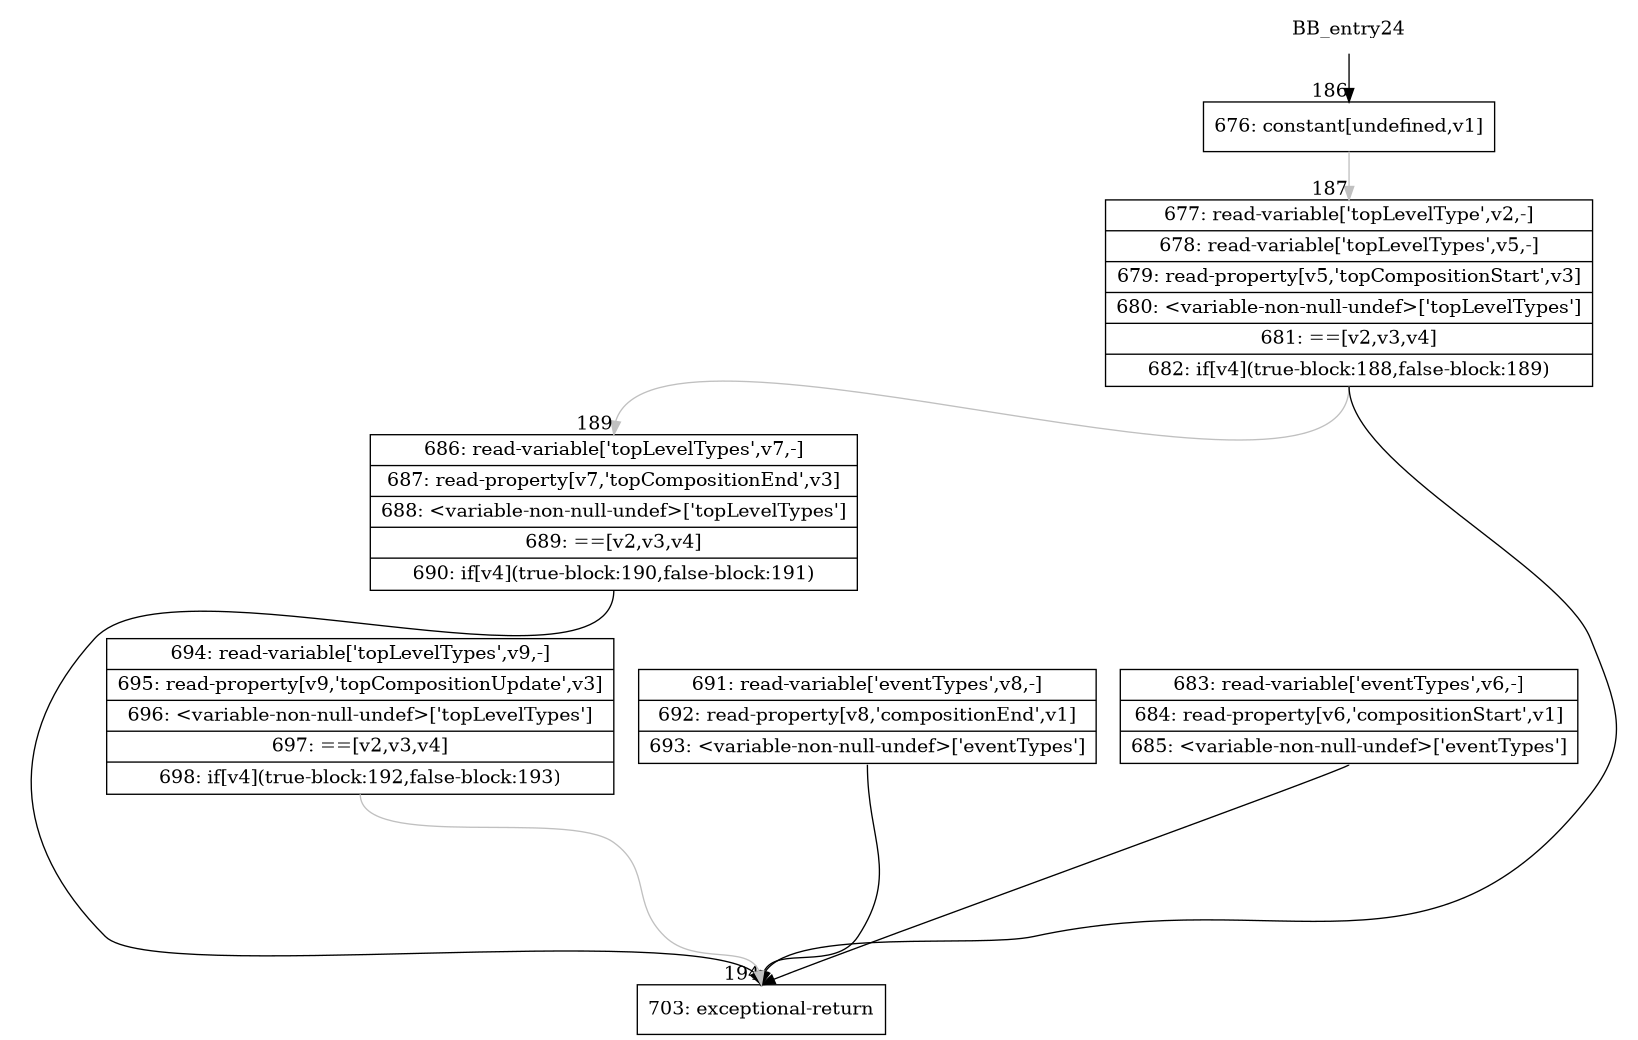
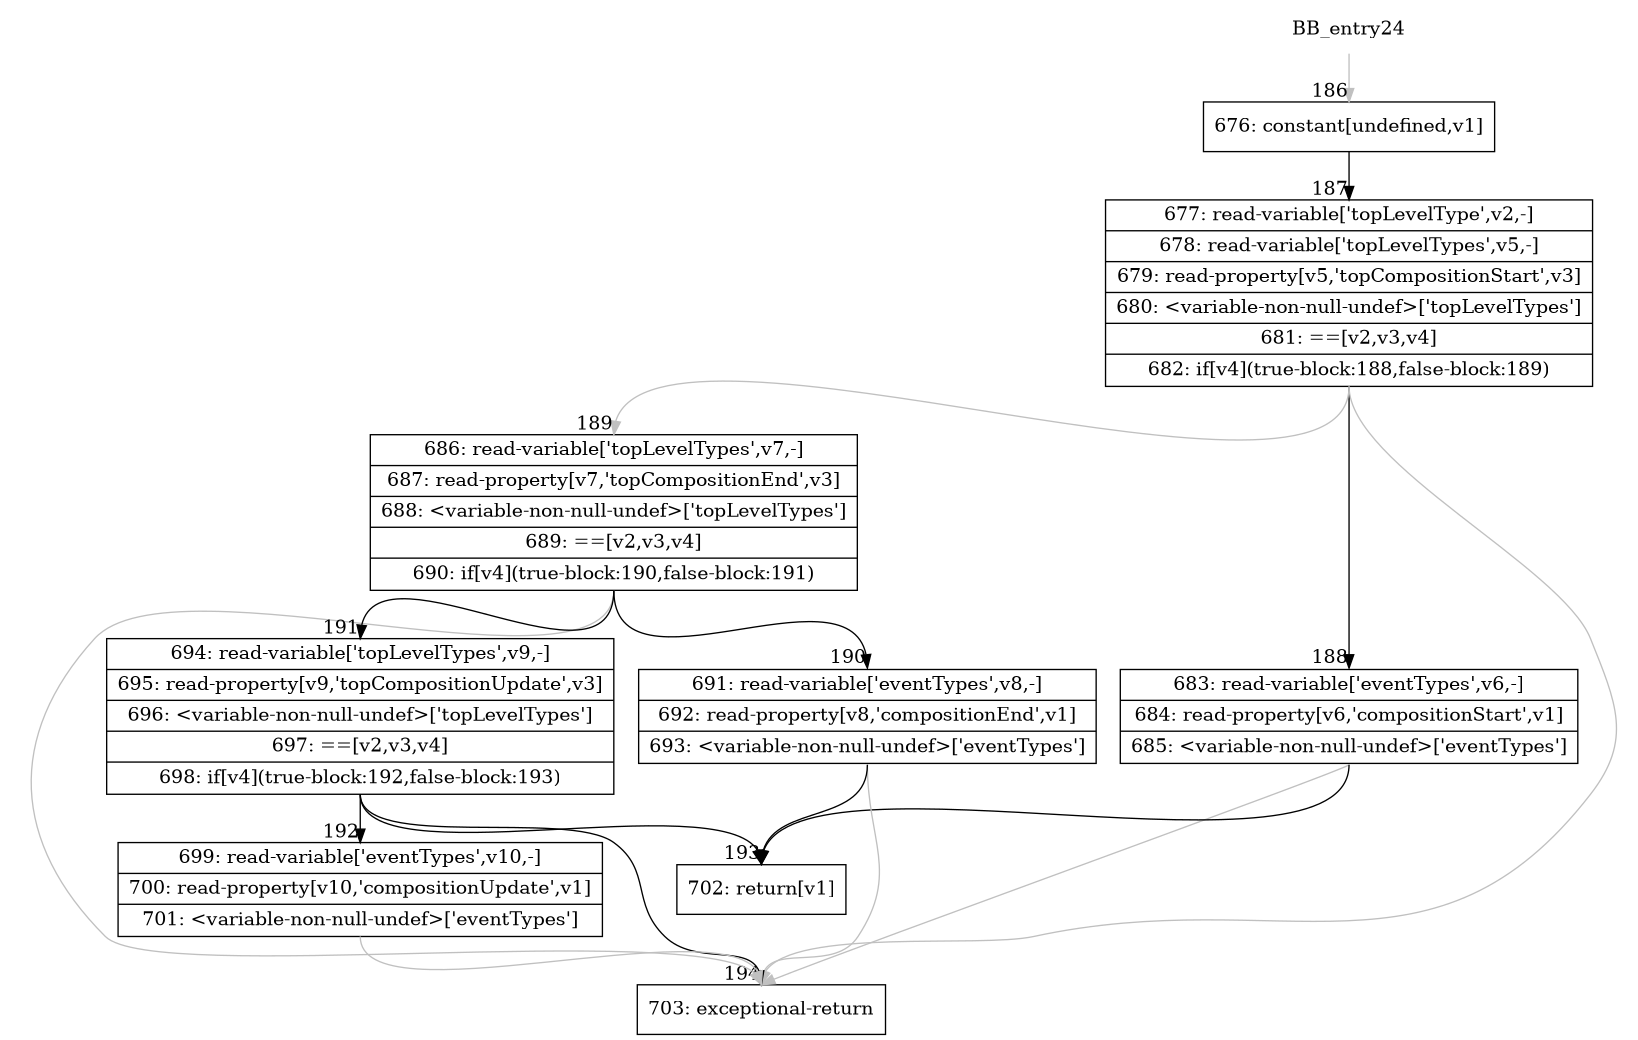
(1349, 71) -> (1349, 71)
(1349, 169) -> (1349, 169)
none -> (1349, 520)
none -> (494, 616)
none -> (734, 630)
(588, 833) -> (599, 837)
(43, 843) -> (43, 843)
(1062, 872) -> (1062, 872)
none -> (360, 890)
none -> (761, 890)
(1453, 900) -> (1453, 900)
(874, 904) -> (874, 904)
